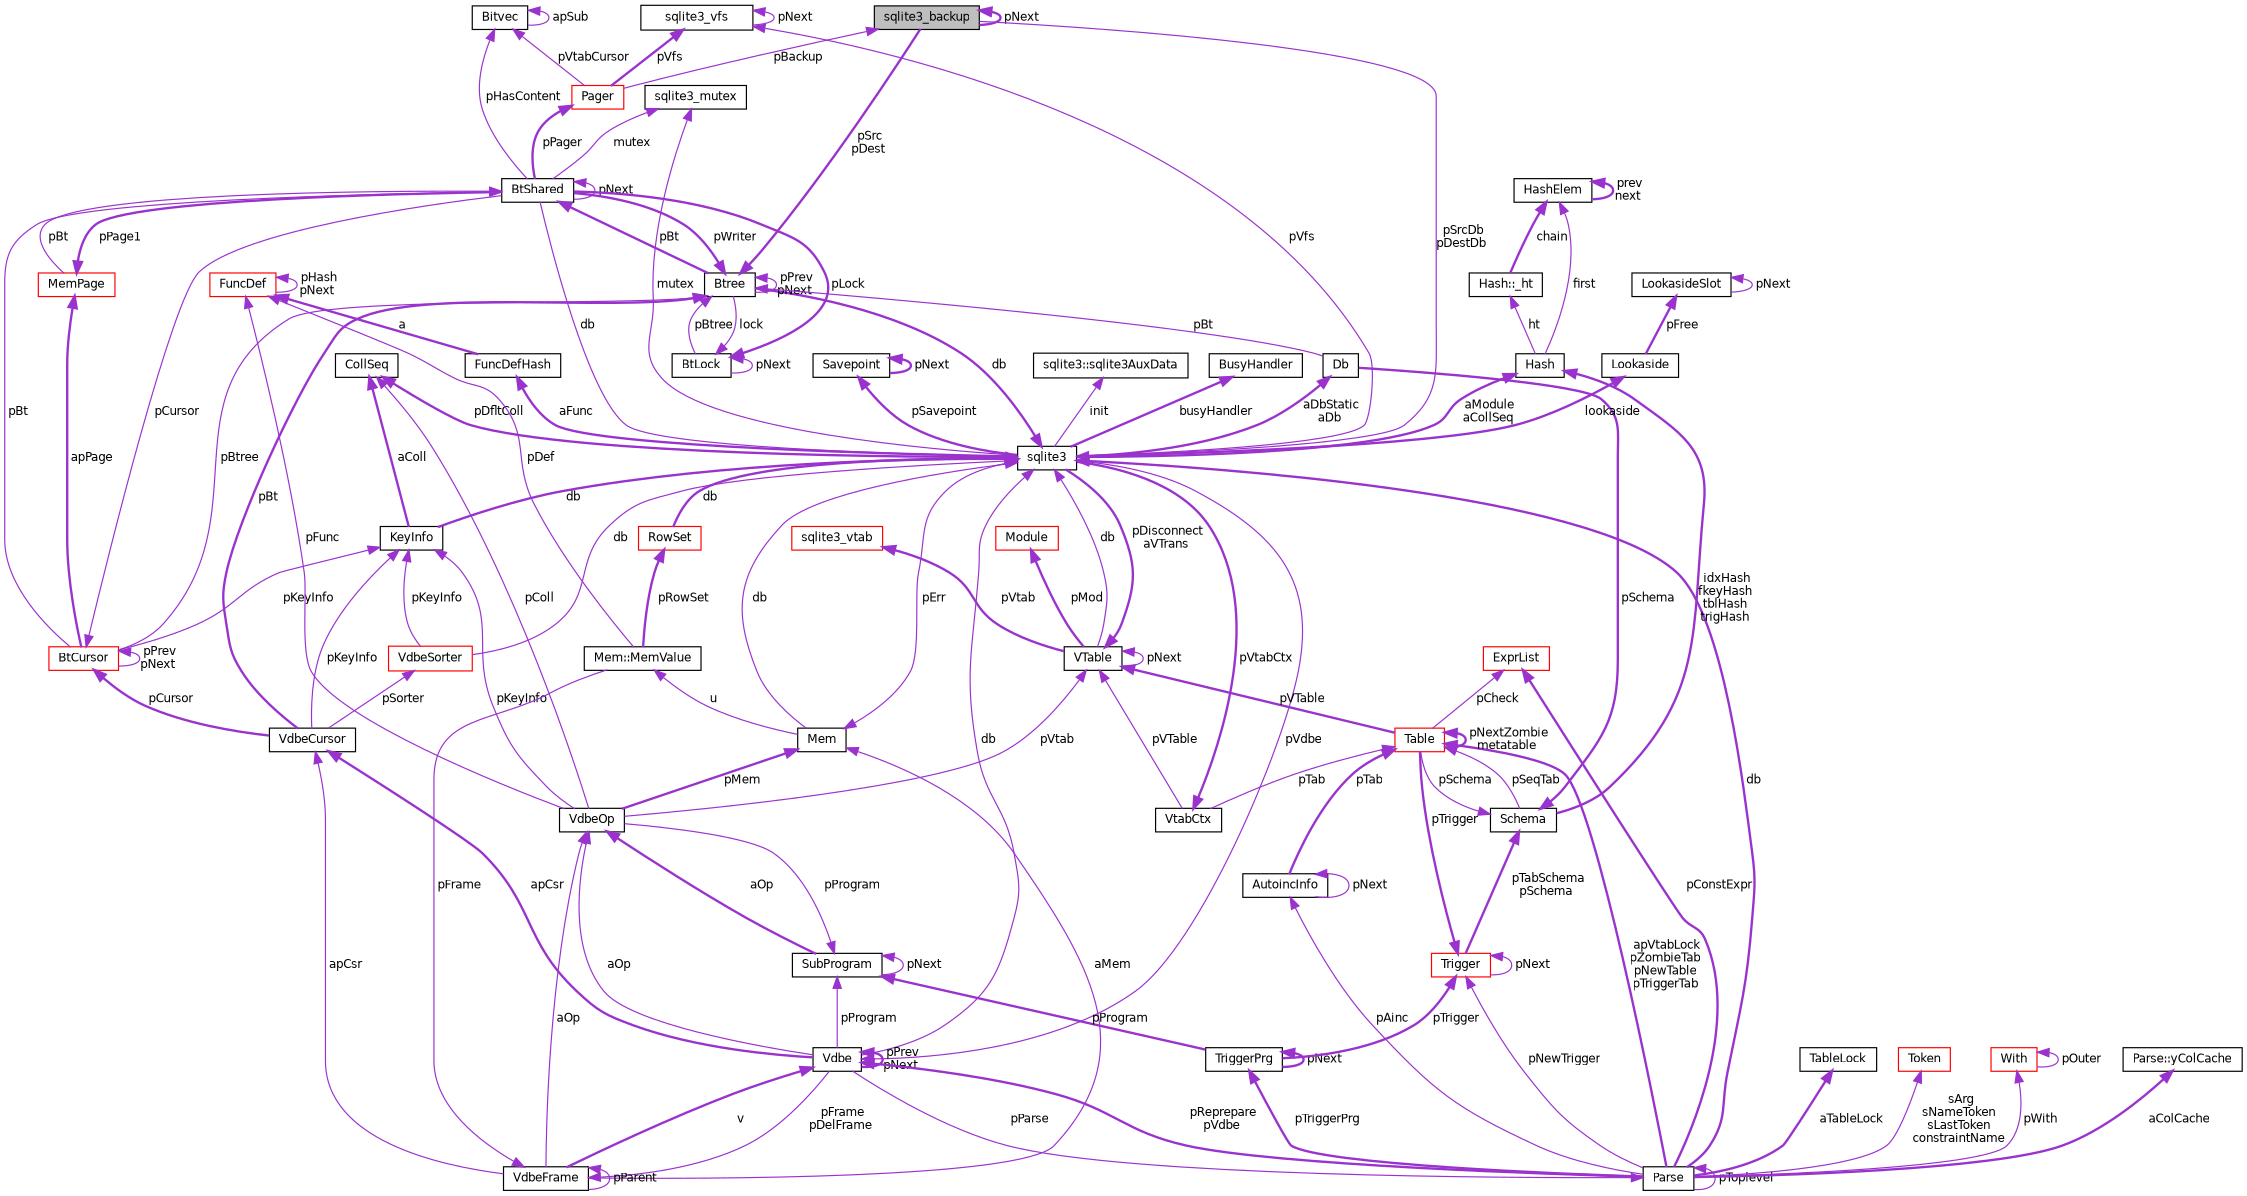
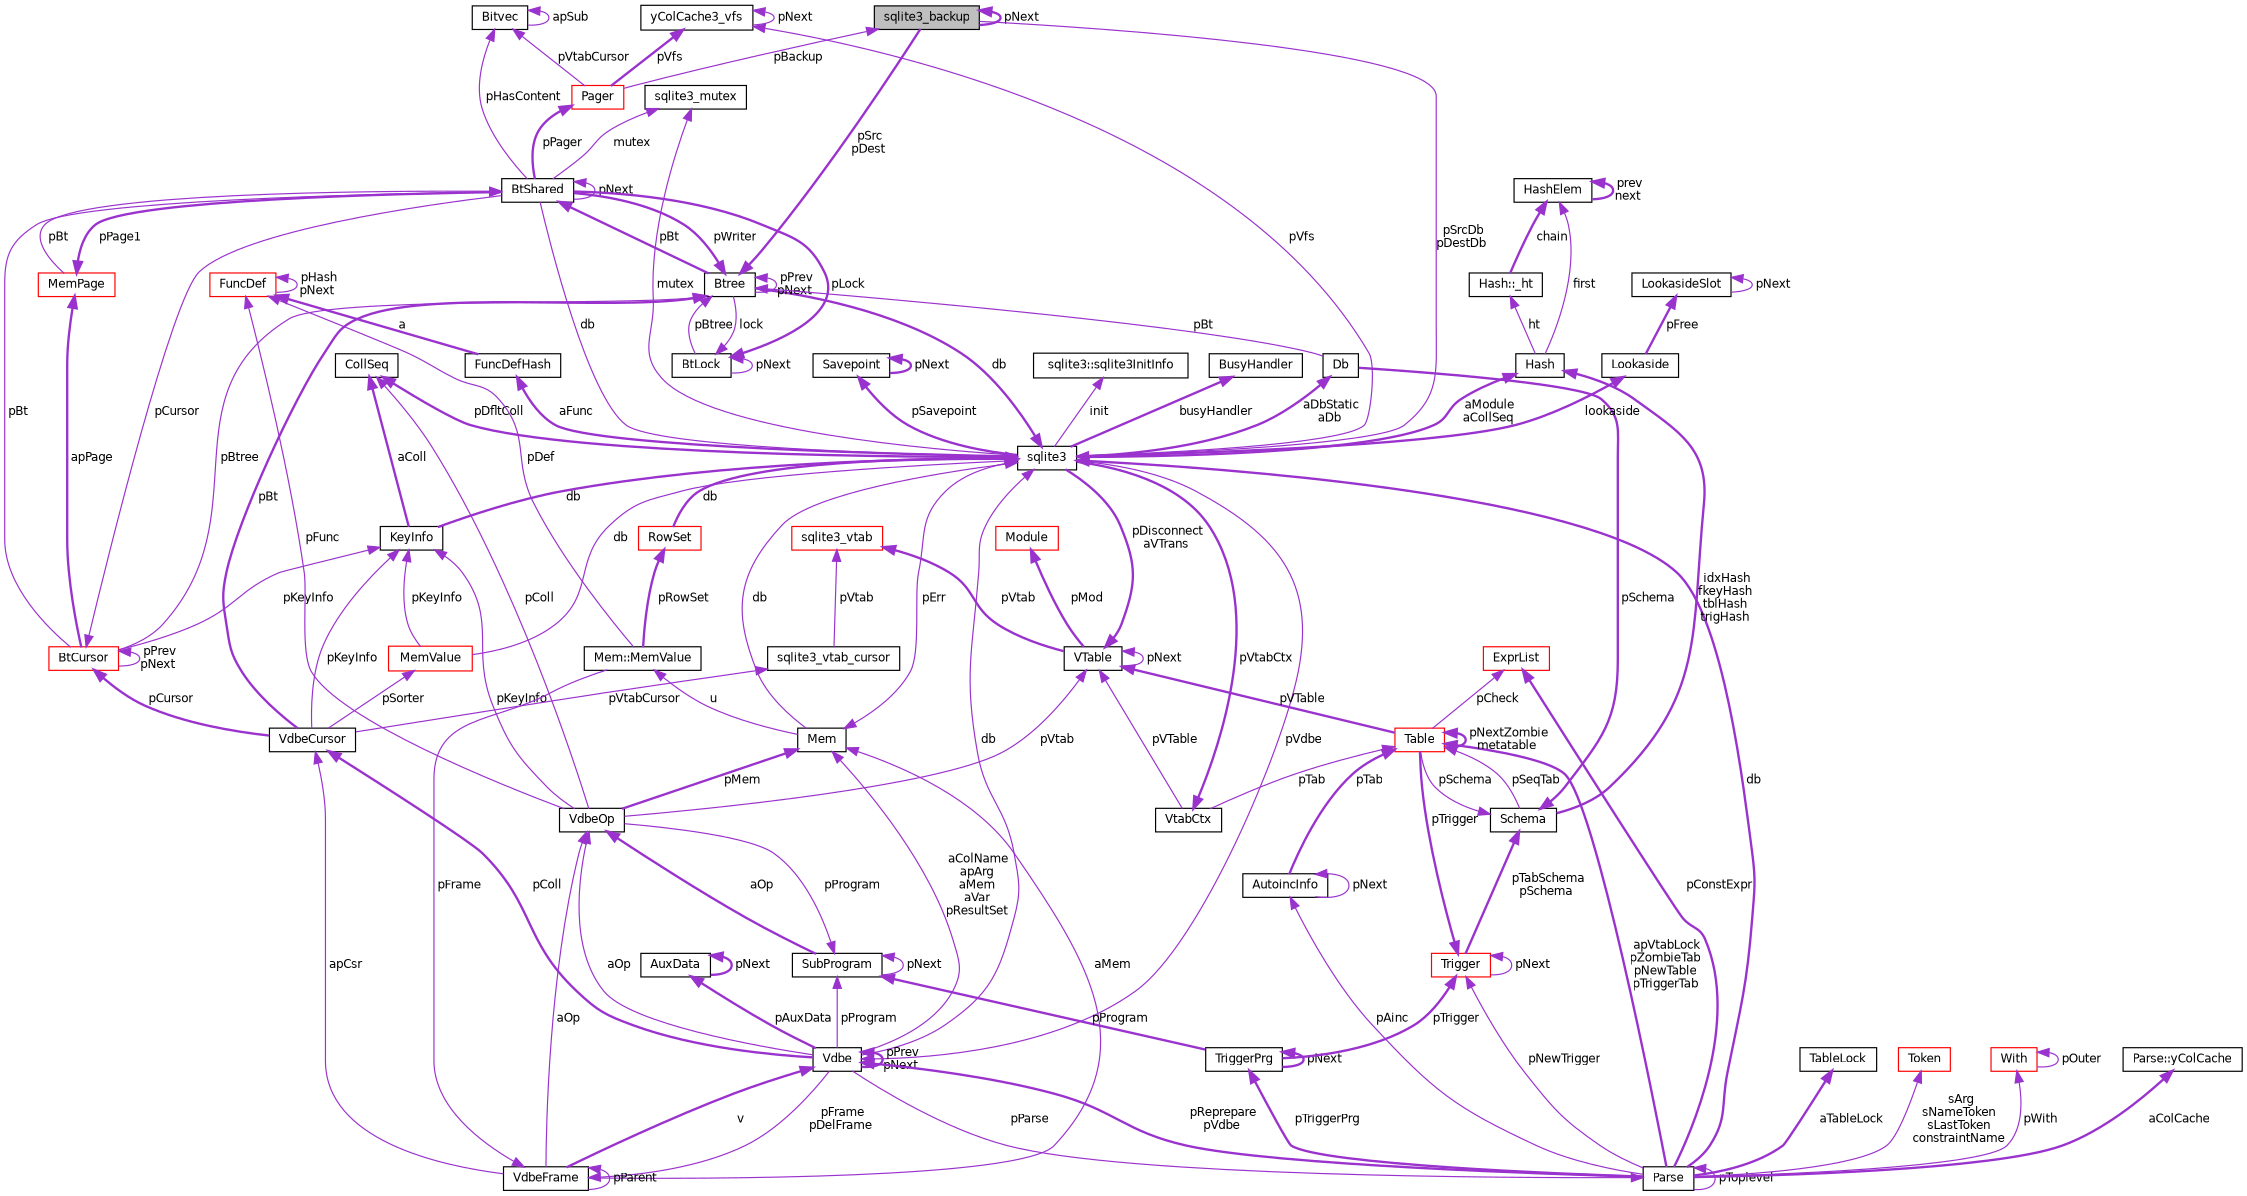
(697, 18) -> (697, 18)
(1111, 366) -> (1111, 366)
(1100, 560) -> none
(430, 659) -> (430, 659)
none -> (834, 659)
(545, 886) -> (545, 886)
none -> (945, 917)
none -> (676, 965)
